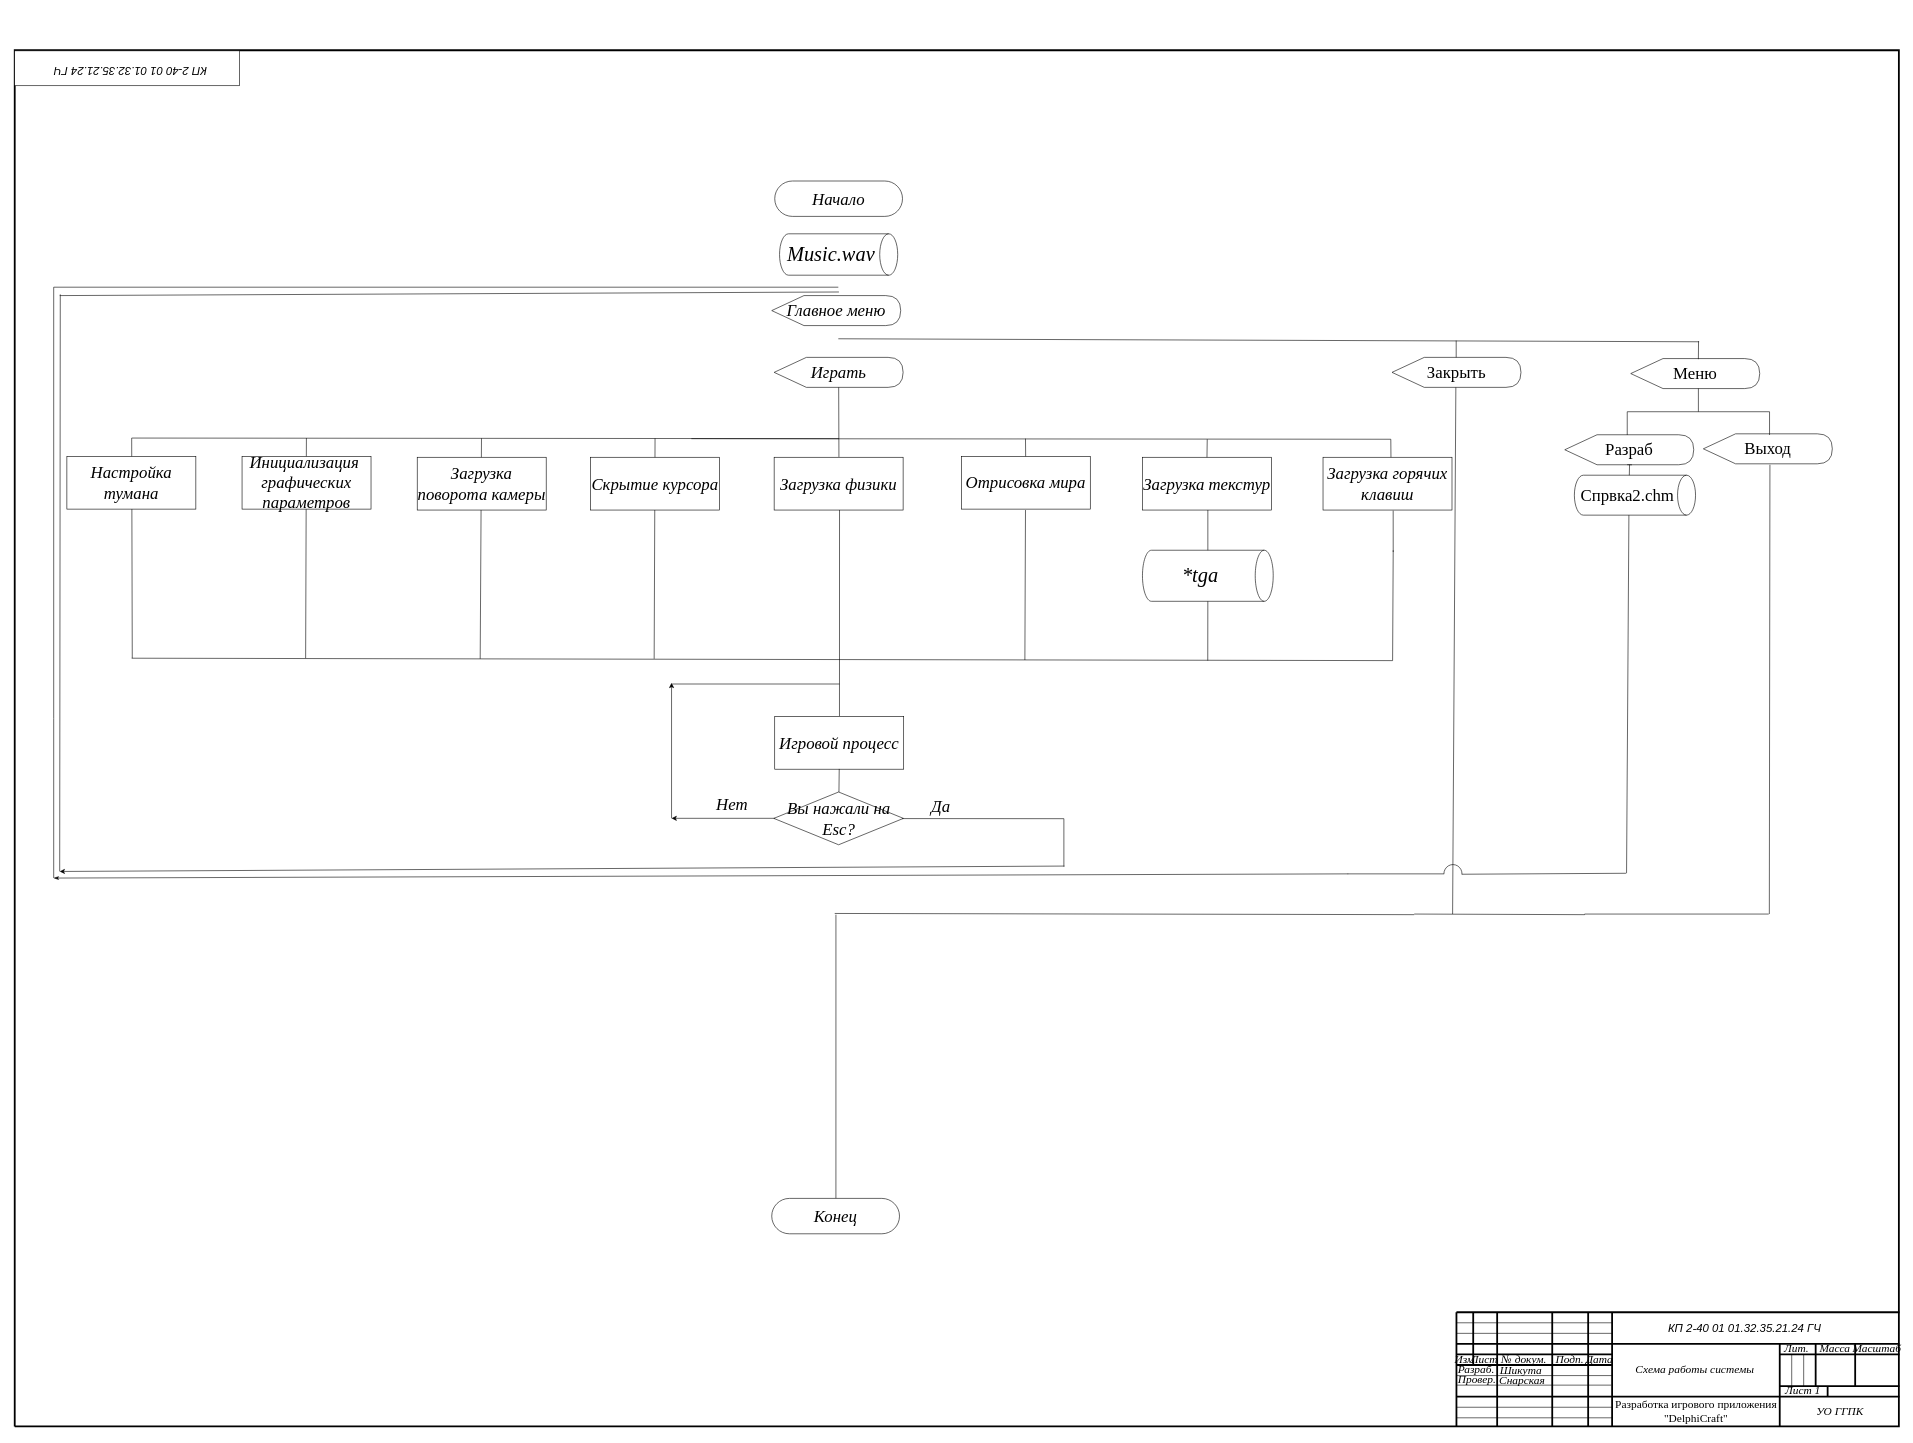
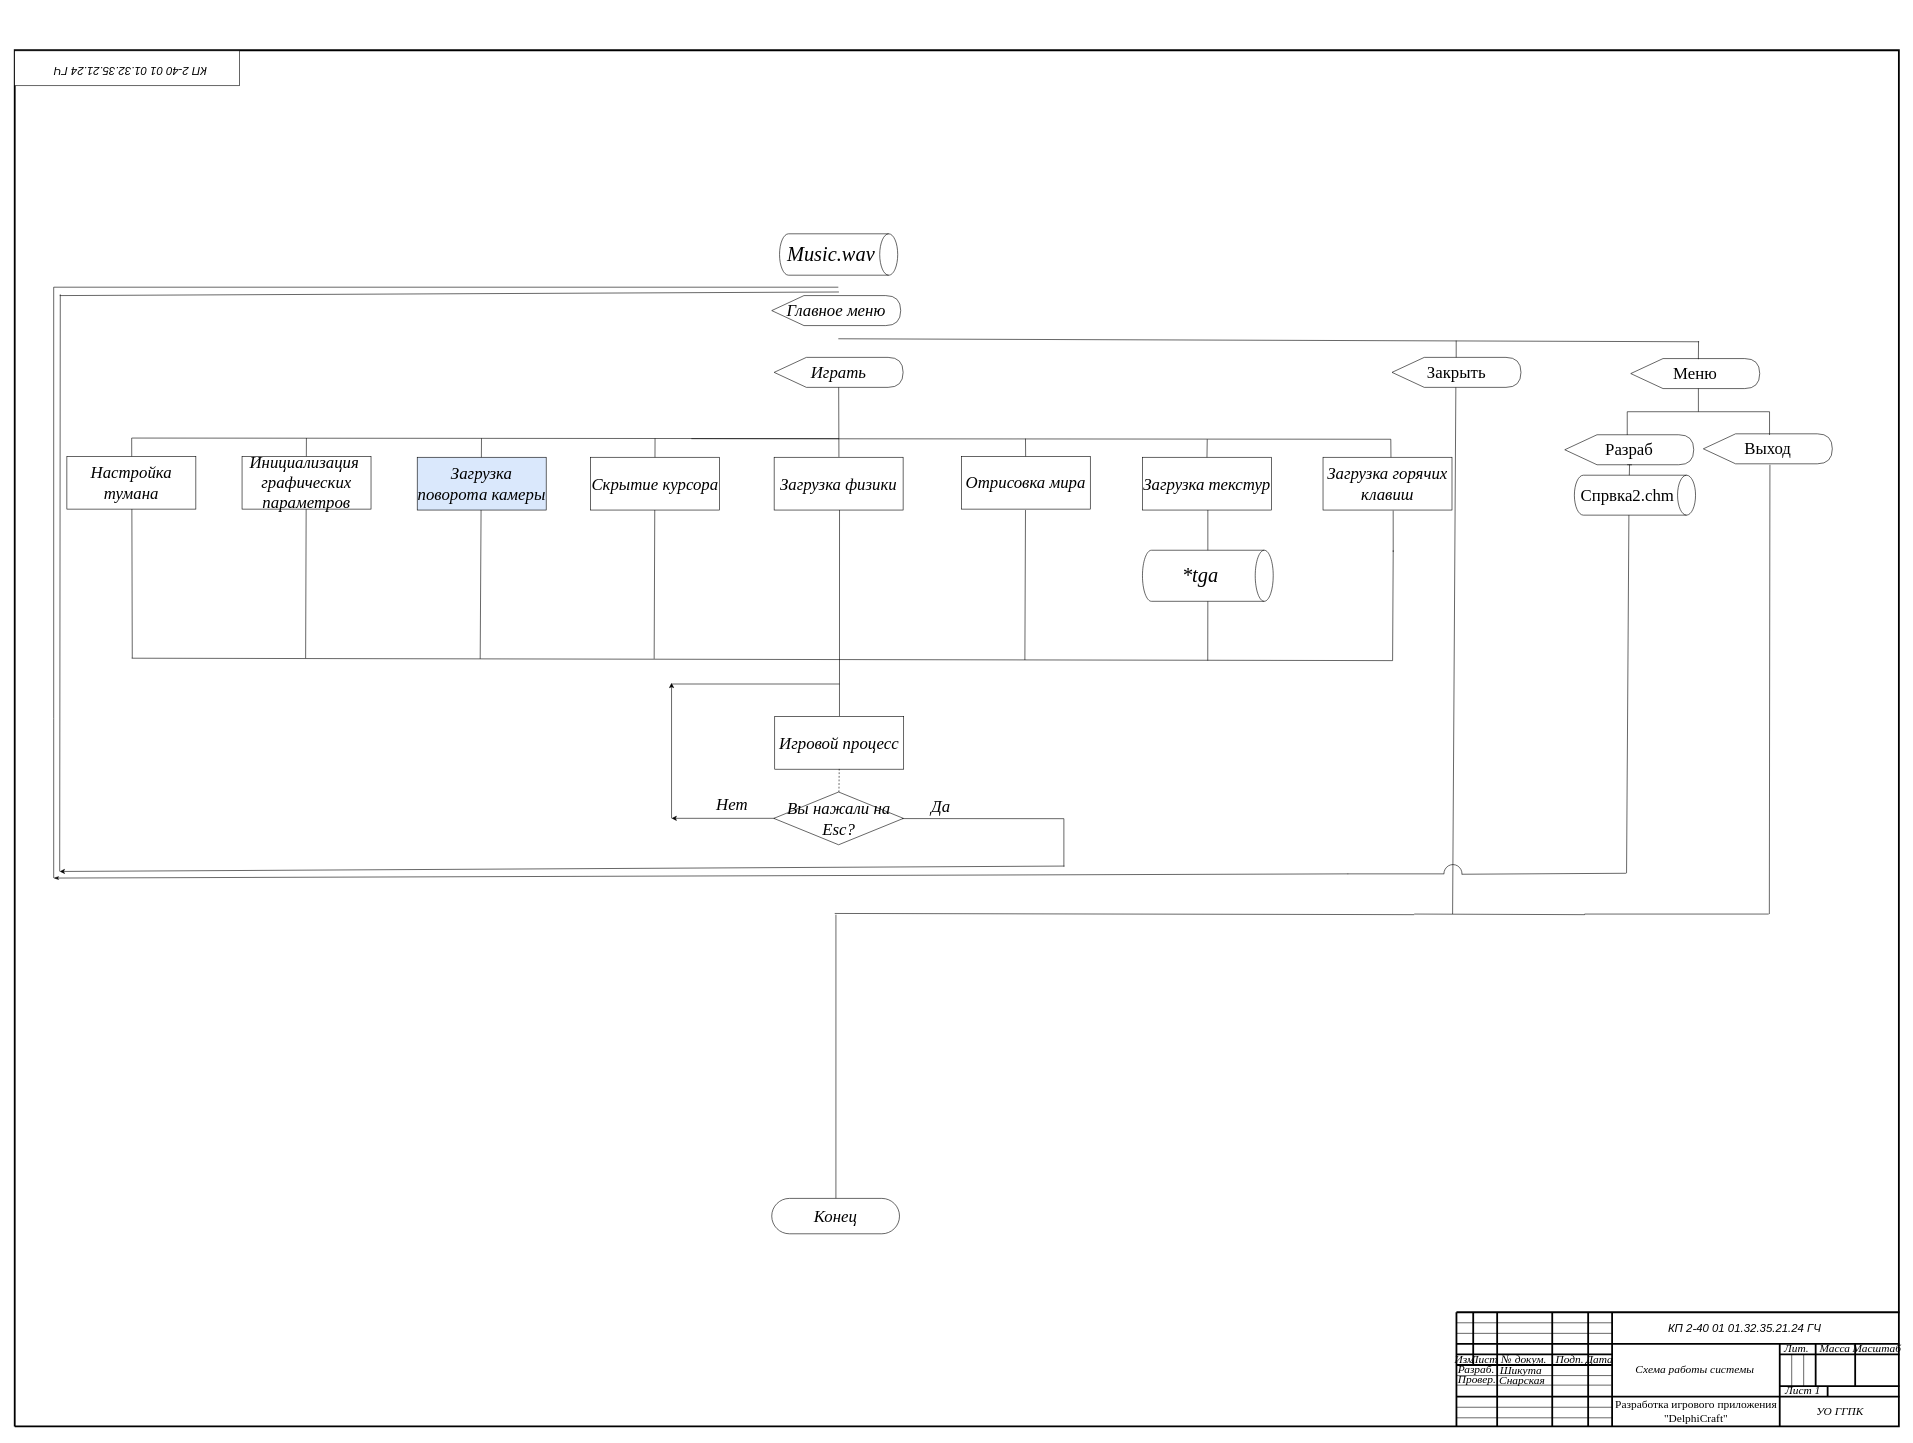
(839, 199) -> none
(482, 484) -> (482, 484)
(839, 780) -> (839, 780)
